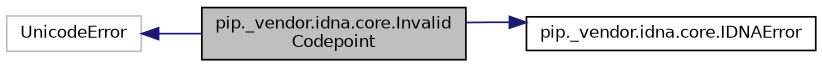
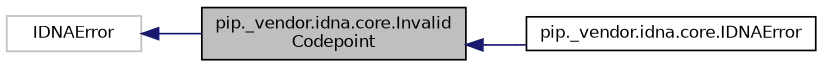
(488, 22) -> (505, 45)
(74, 34) -> (74, 34)
